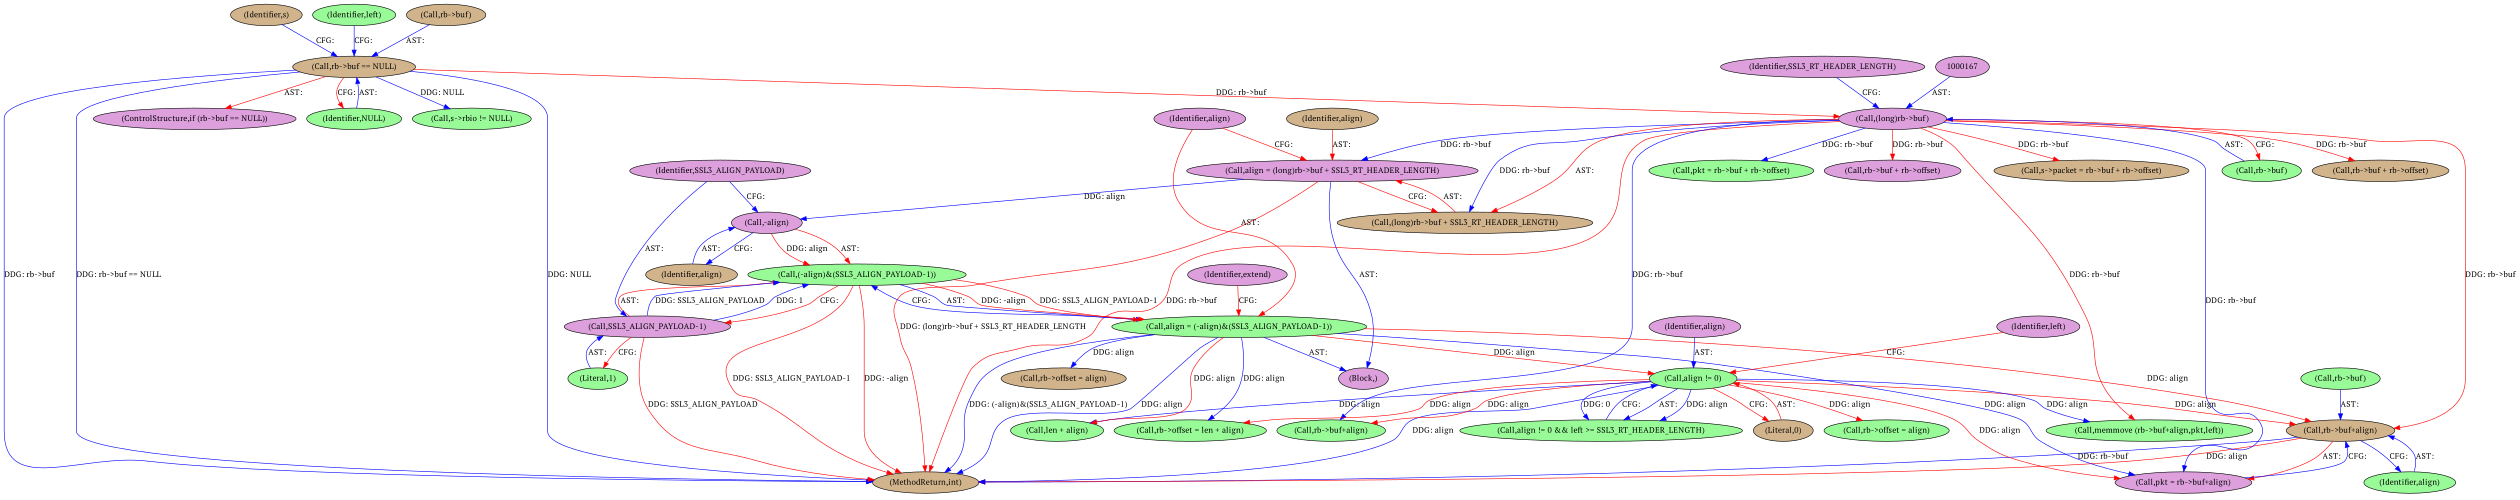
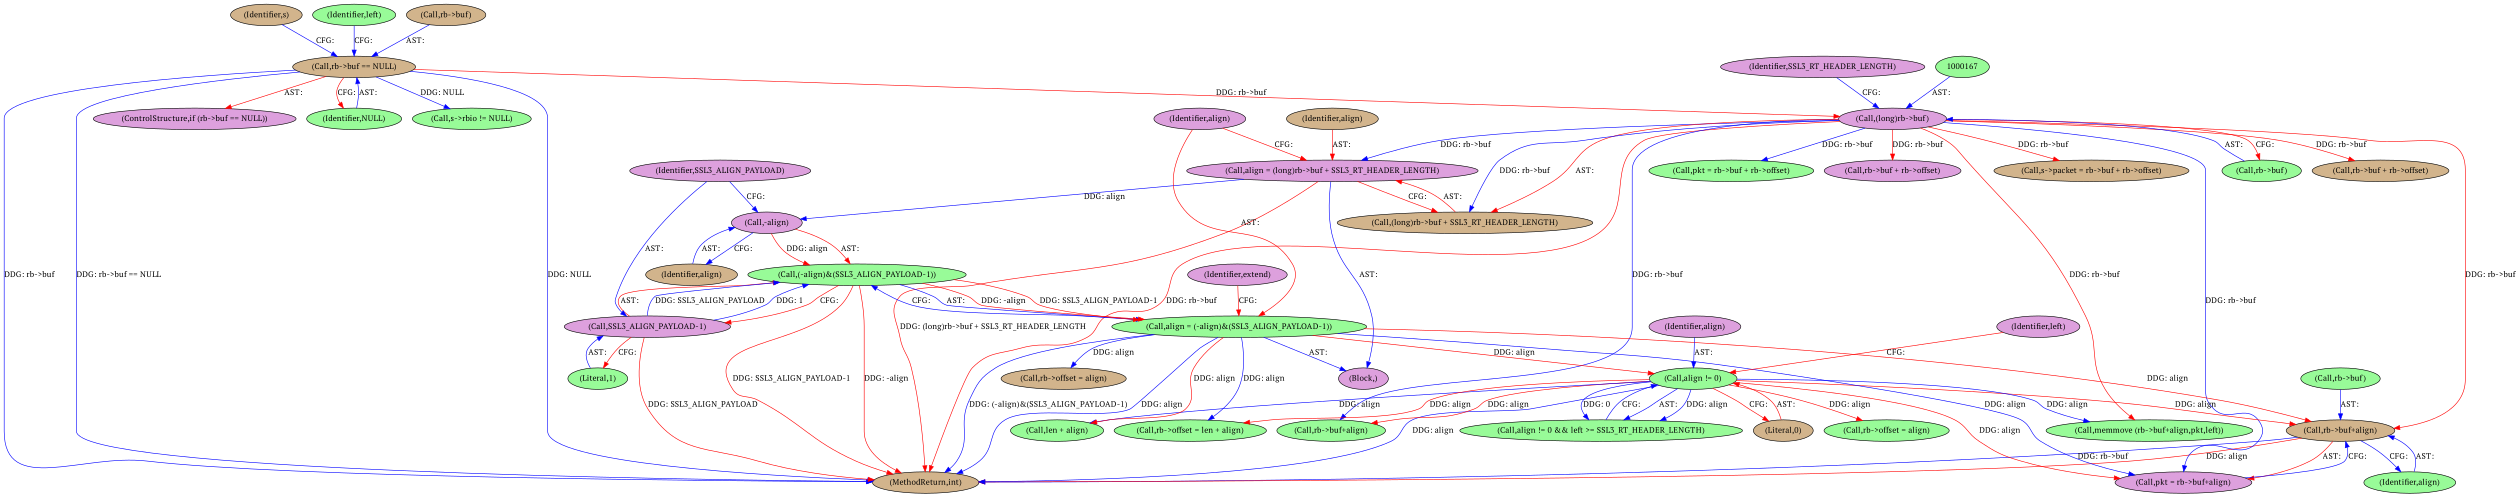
(1962, 67) -> (1962, 67)
